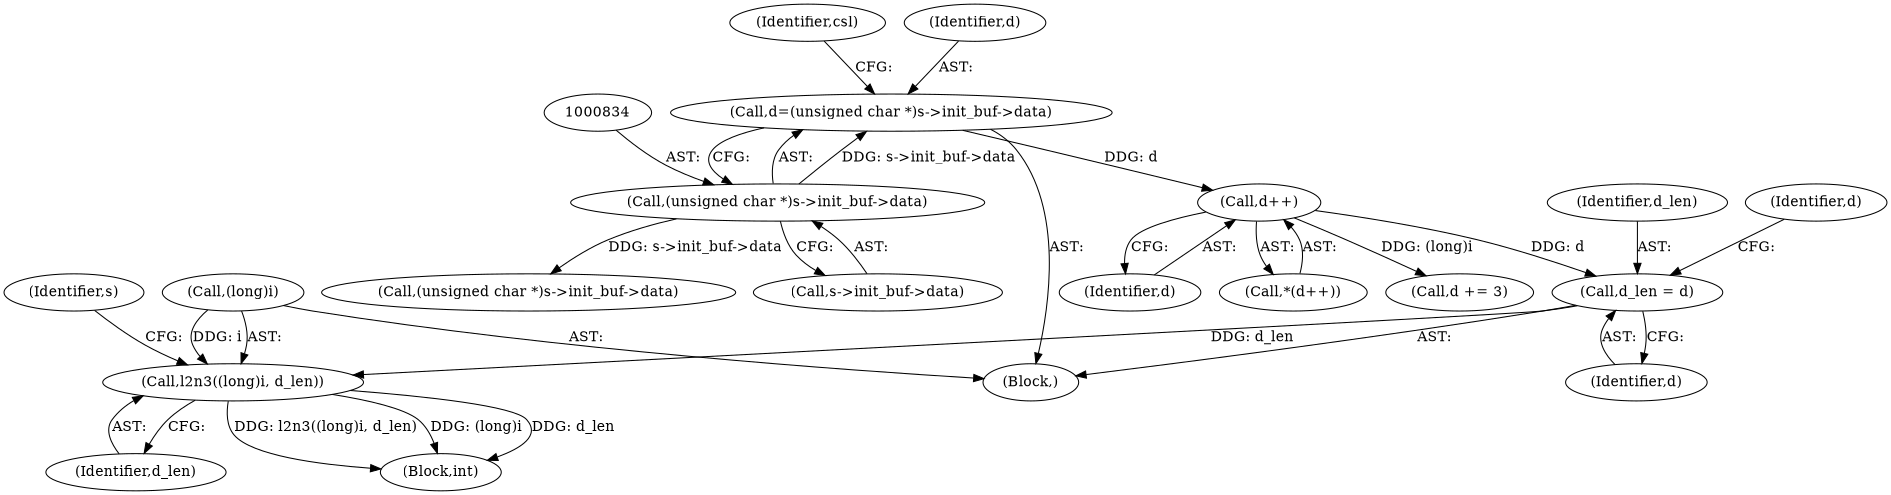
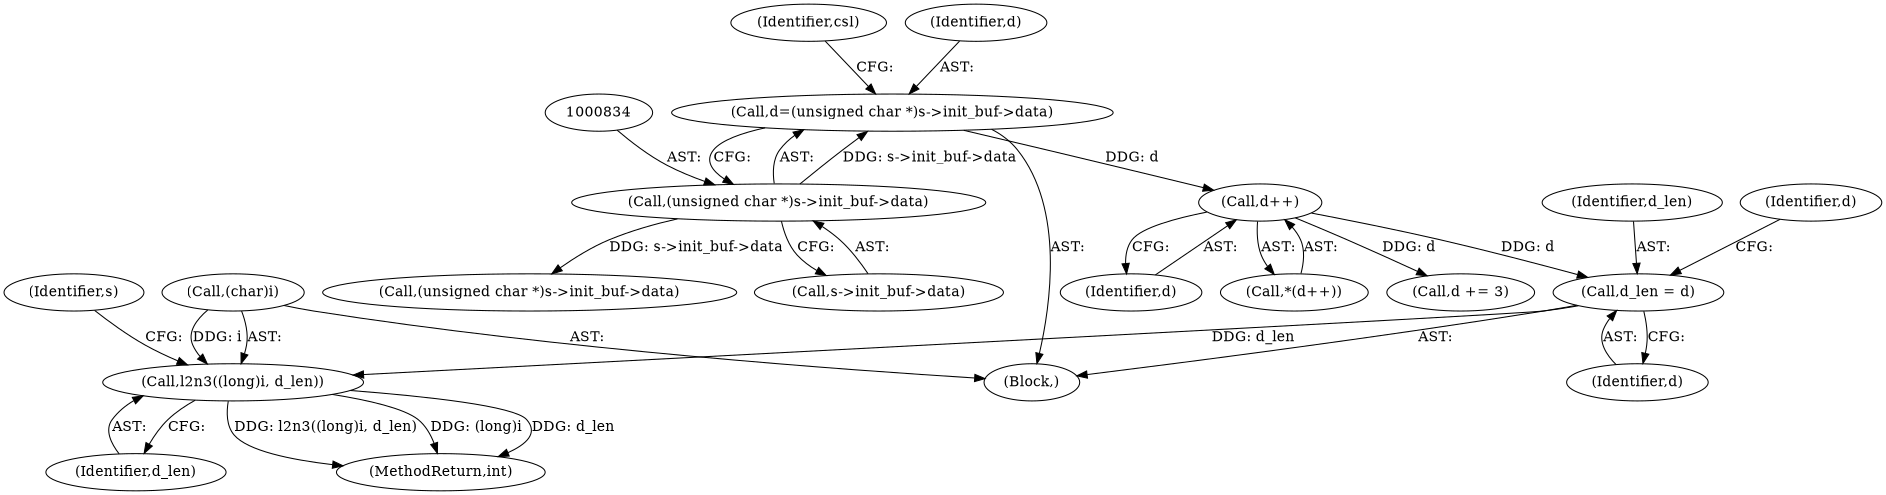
(1427, 247) -> (1409, 247)
(233, 292) -> (233, 292)
(441, 472) -> (441, 472)
